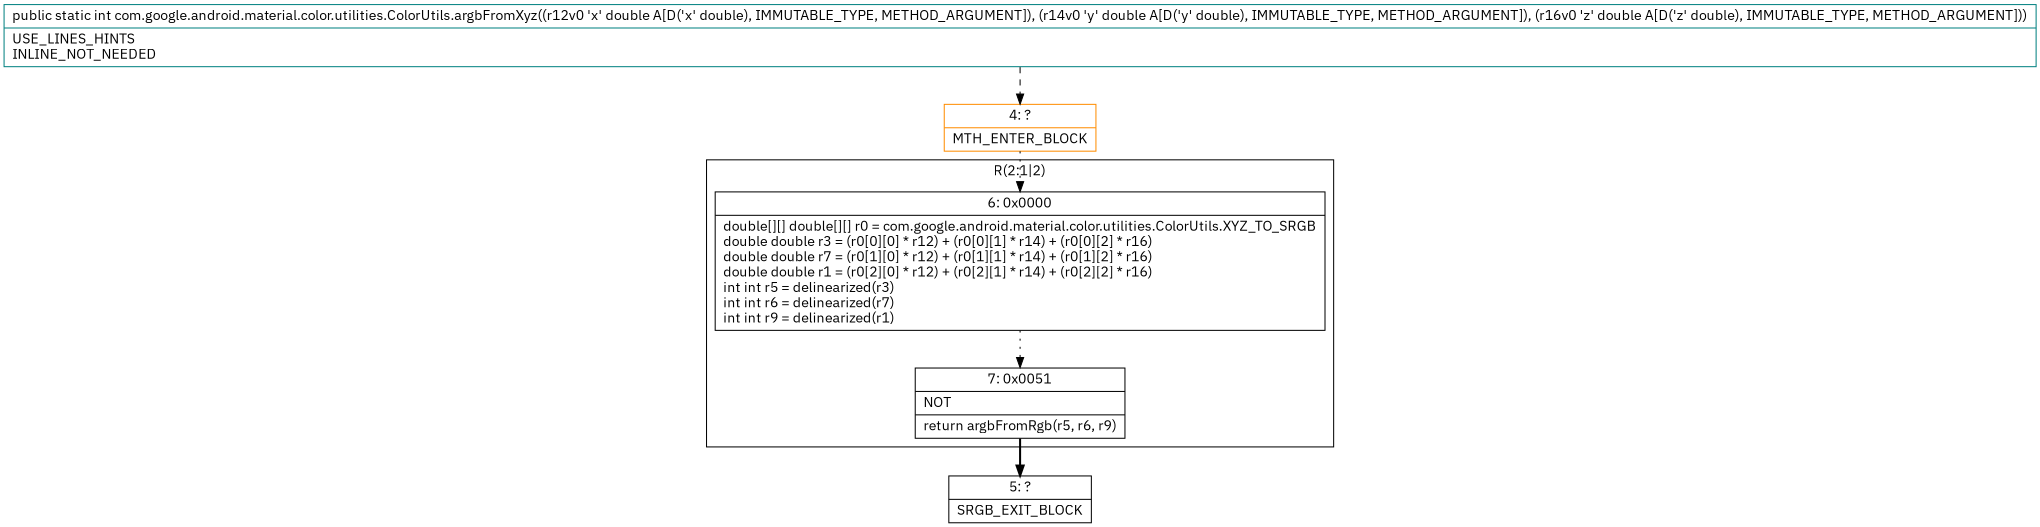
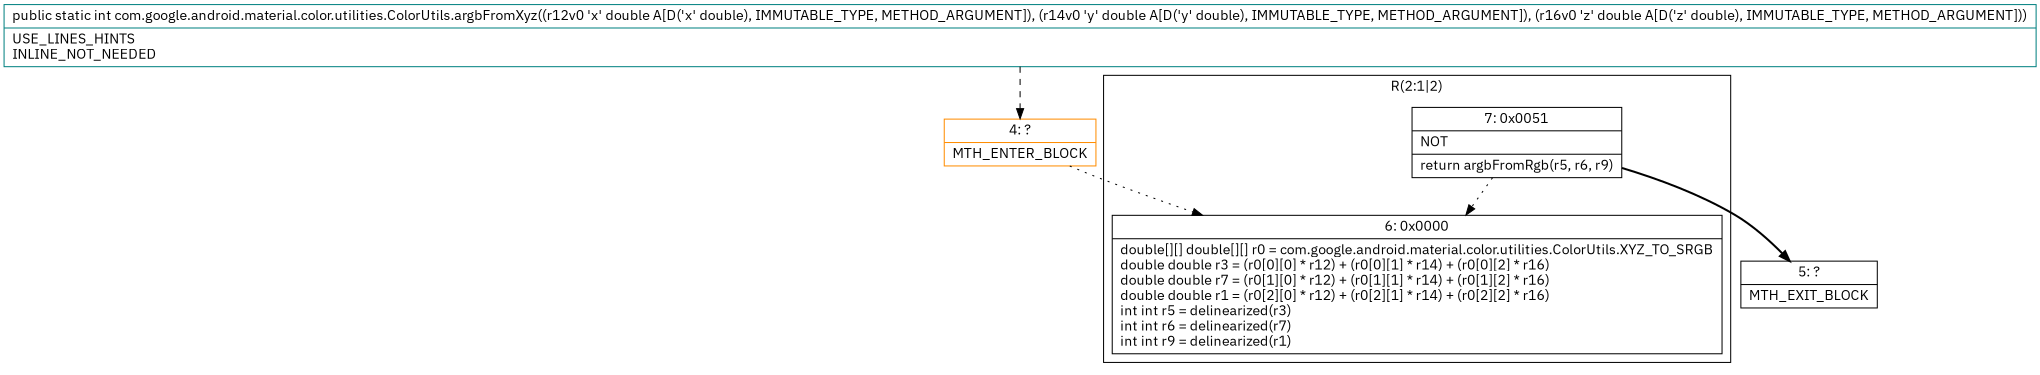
(1020, 344) -> (1482, 192)
(1020, 511) -> (1809, 296)
